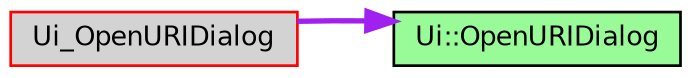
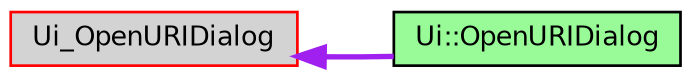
(332, 21) -> (359, 57)
